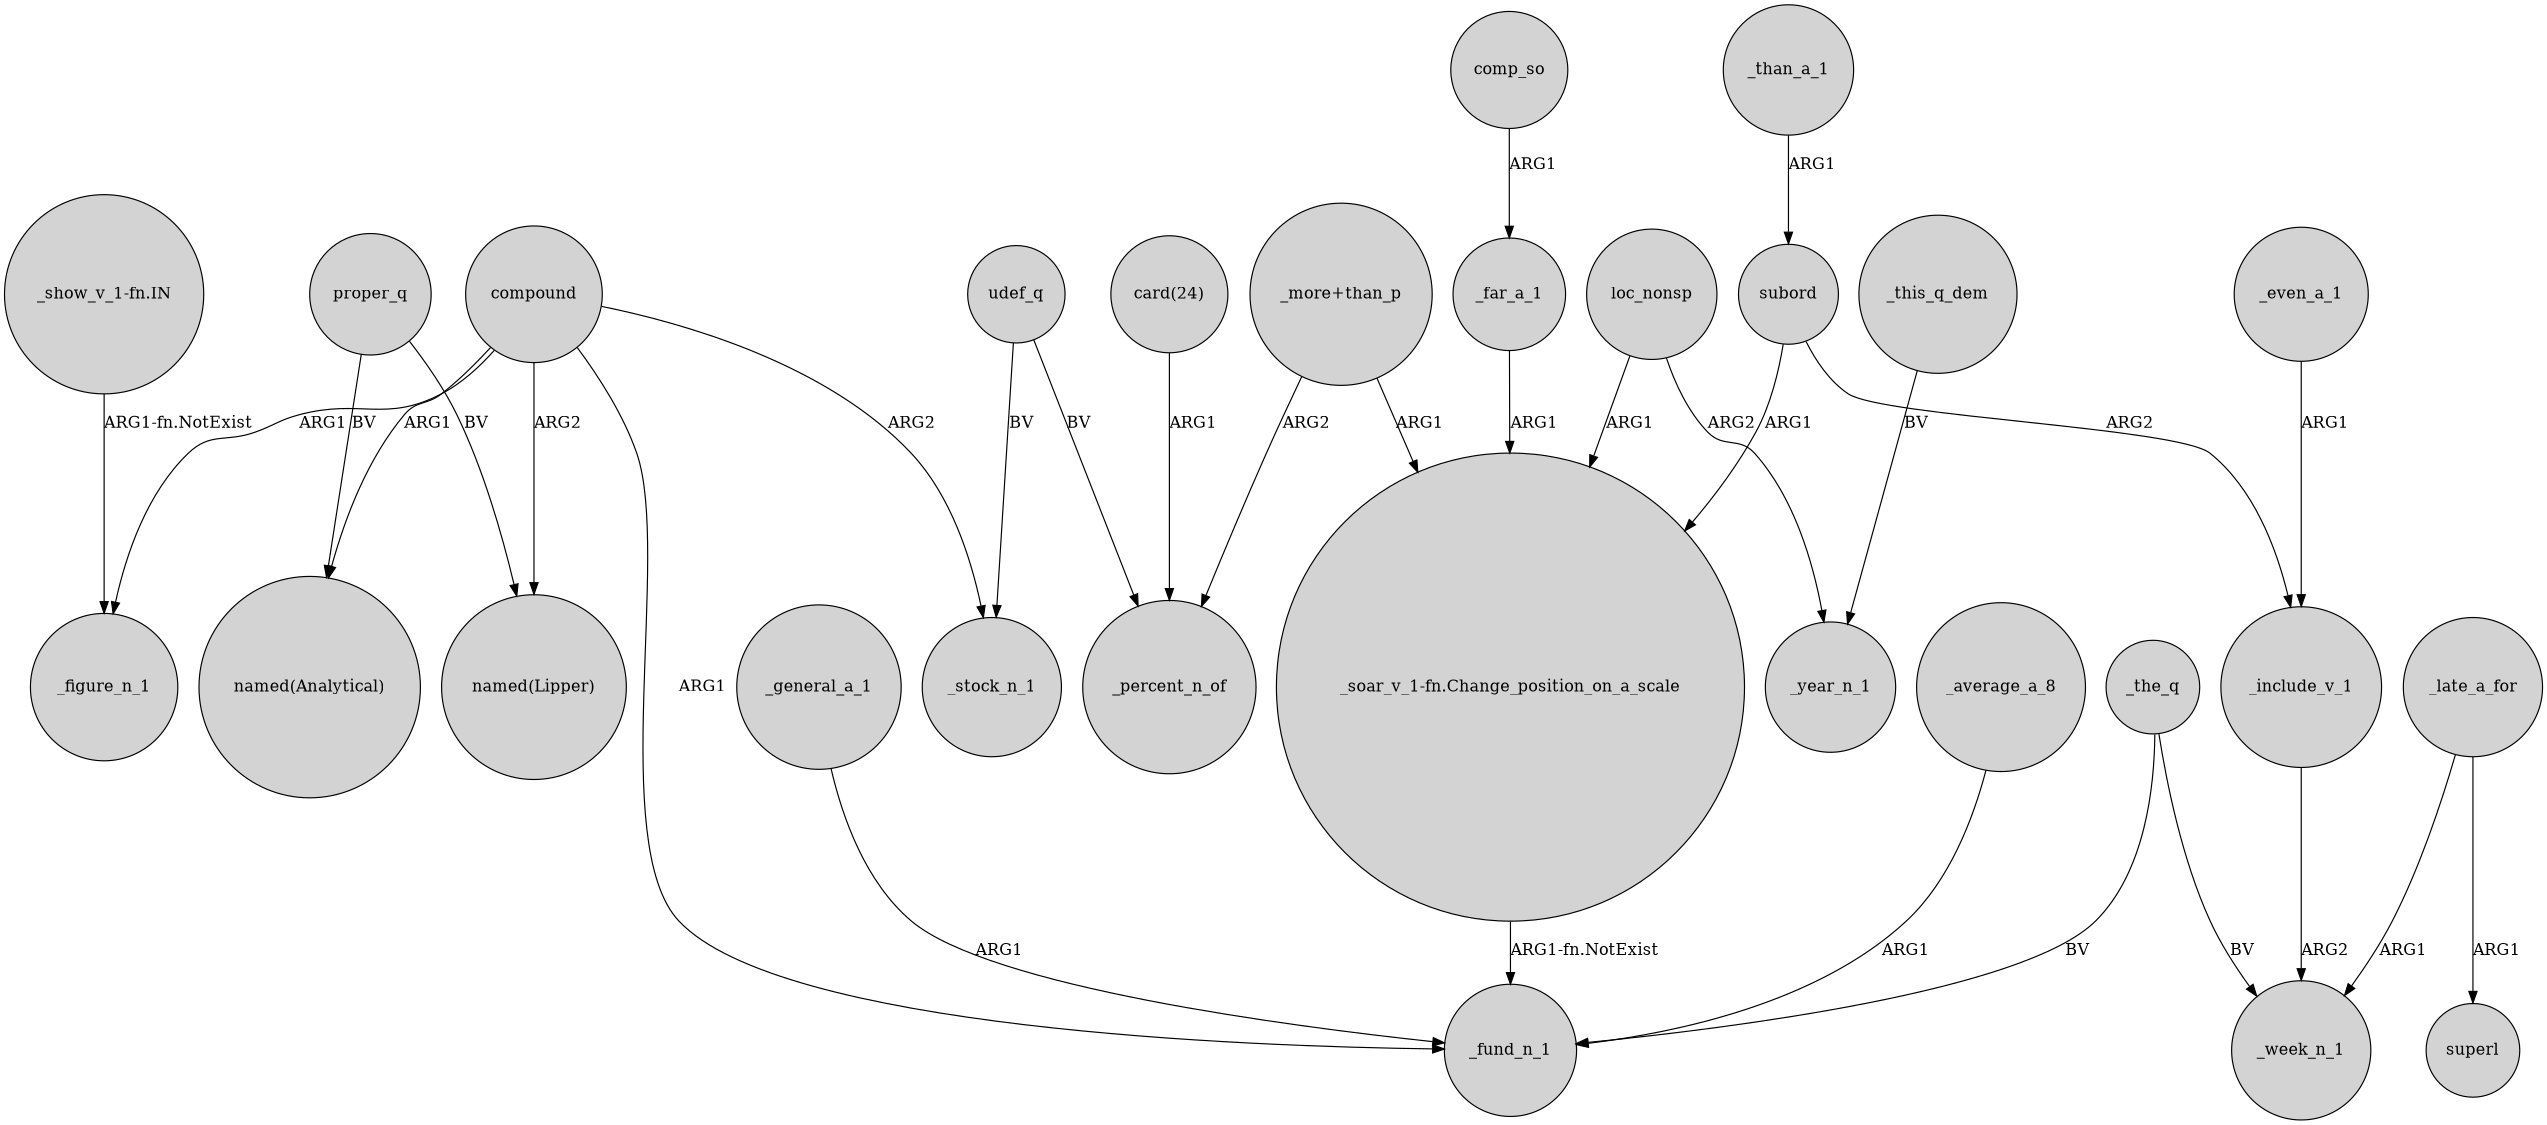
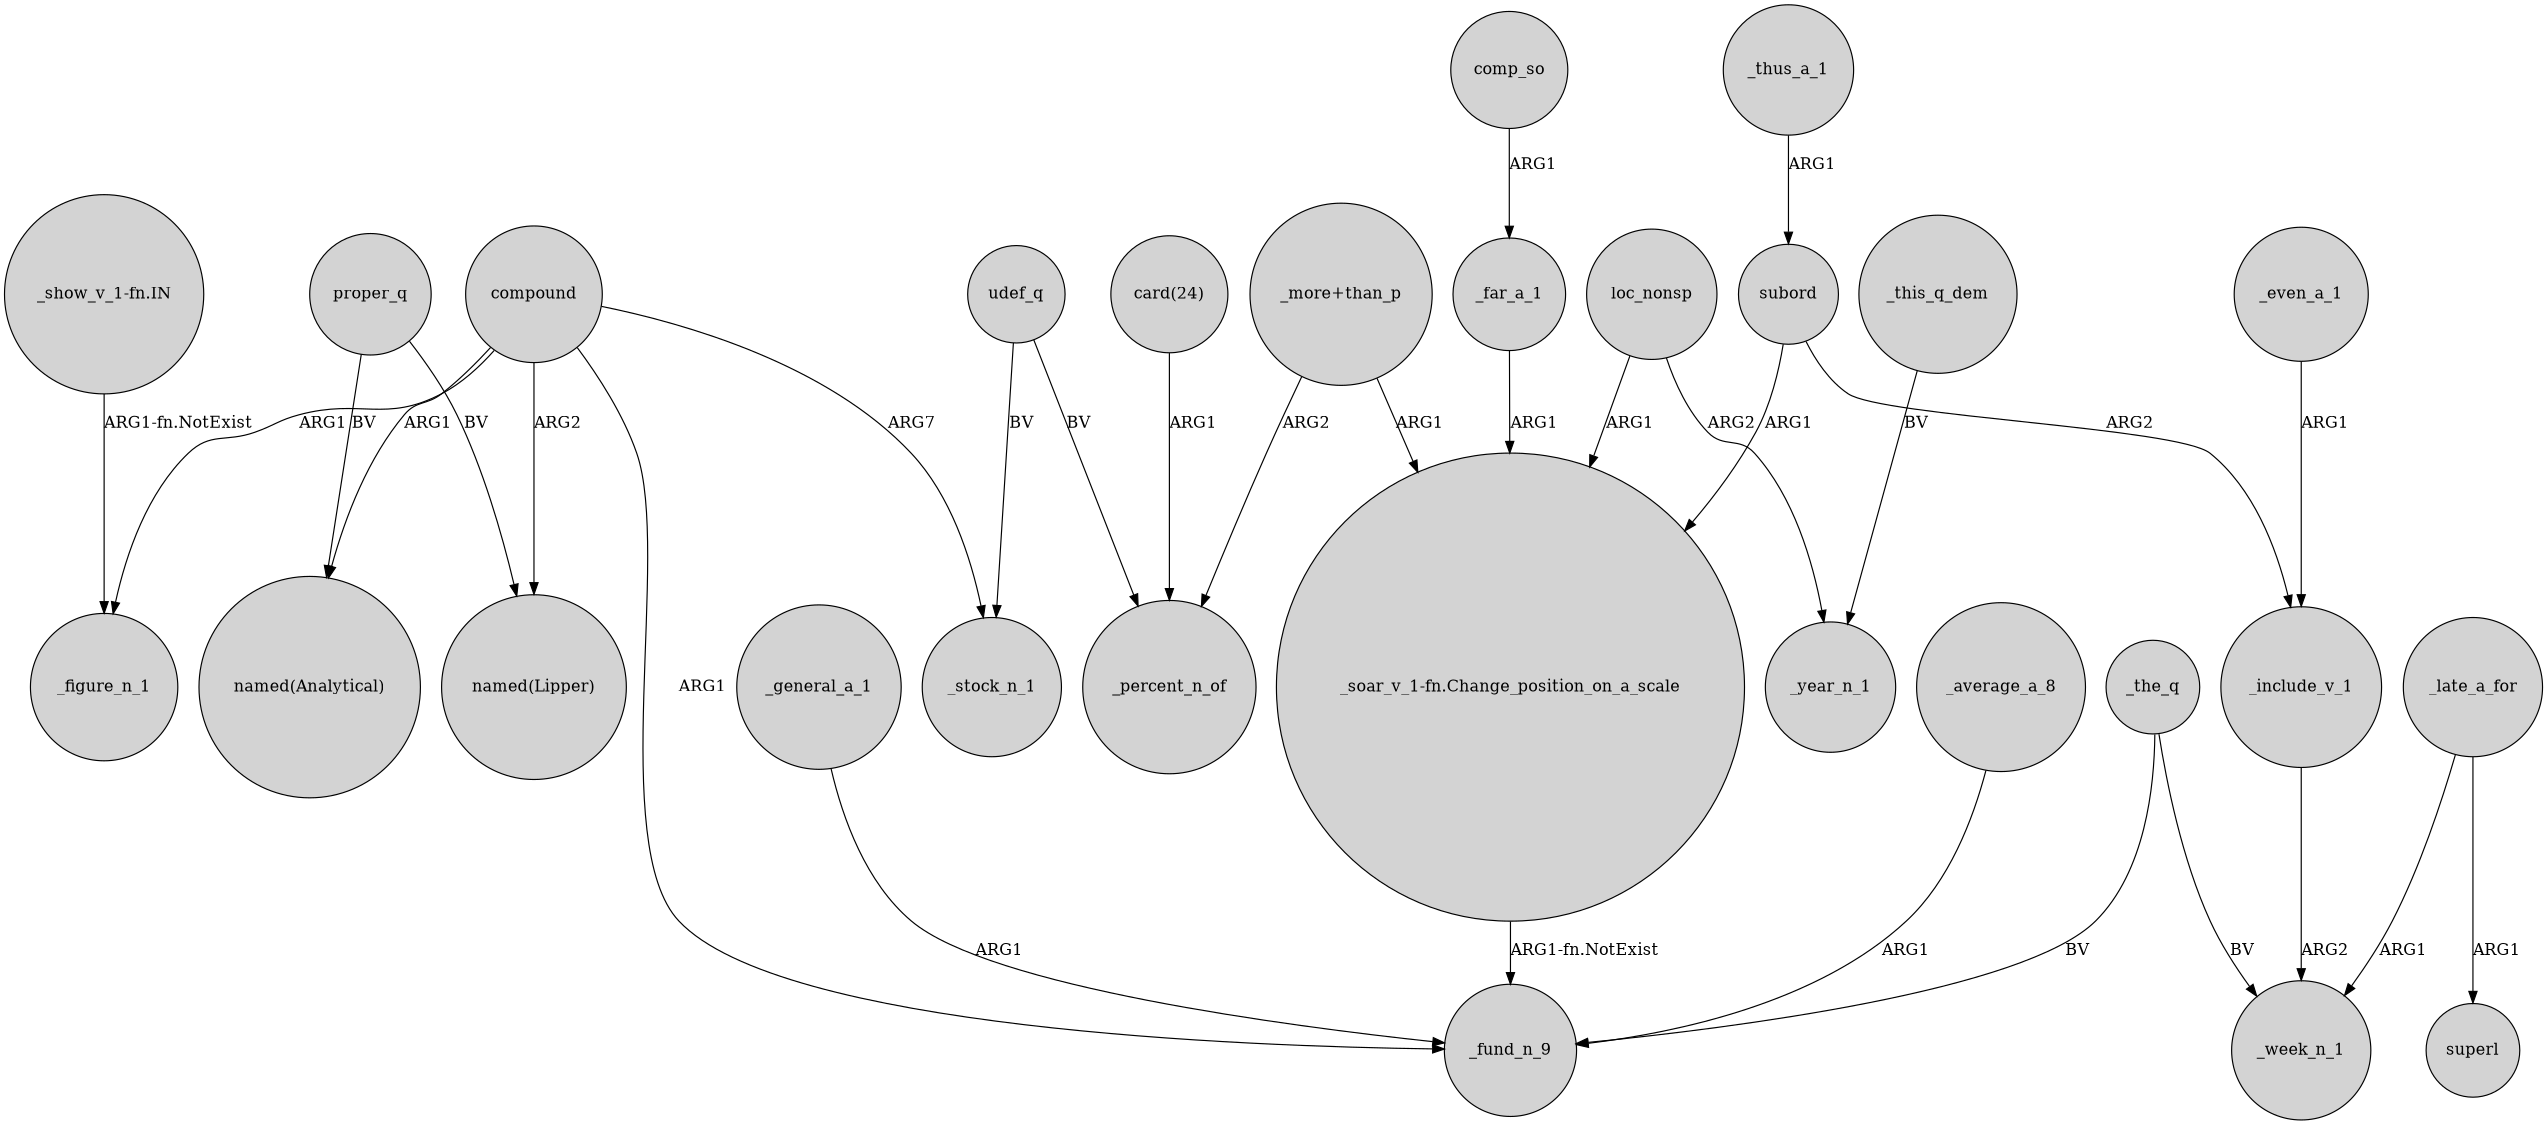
(1788, 70) -> (1788, 70)
(912, 424) -> (912, 424)
(1510, 1050) -> (1510, 1050)
